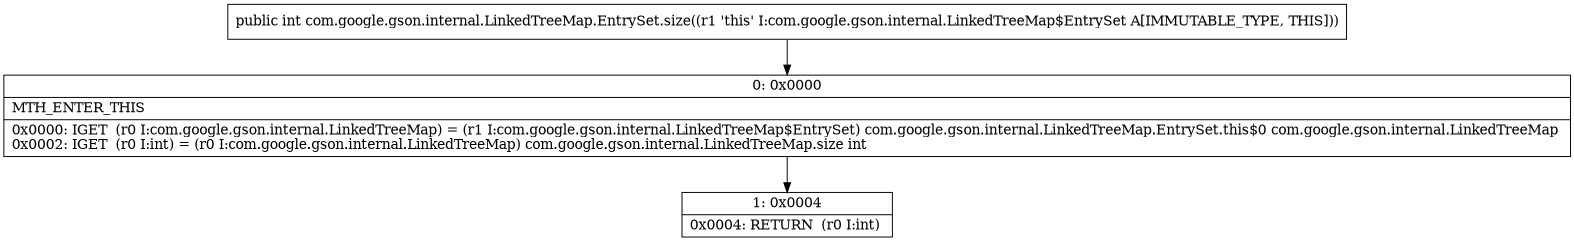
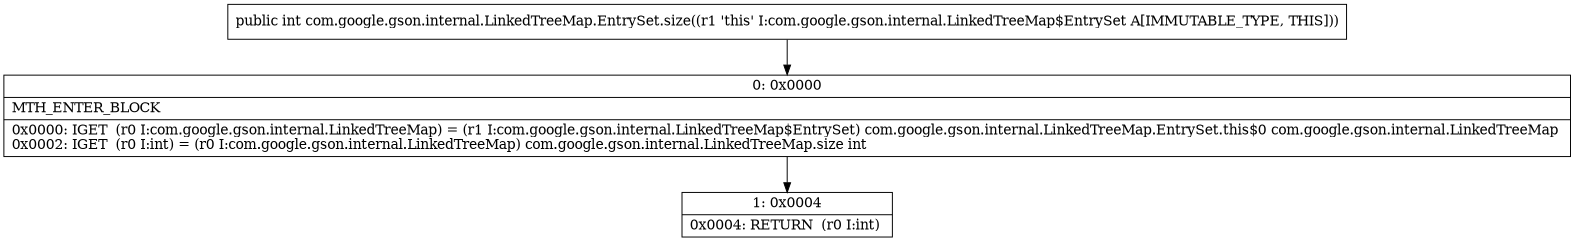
(79, 108) -> (86, 108)
